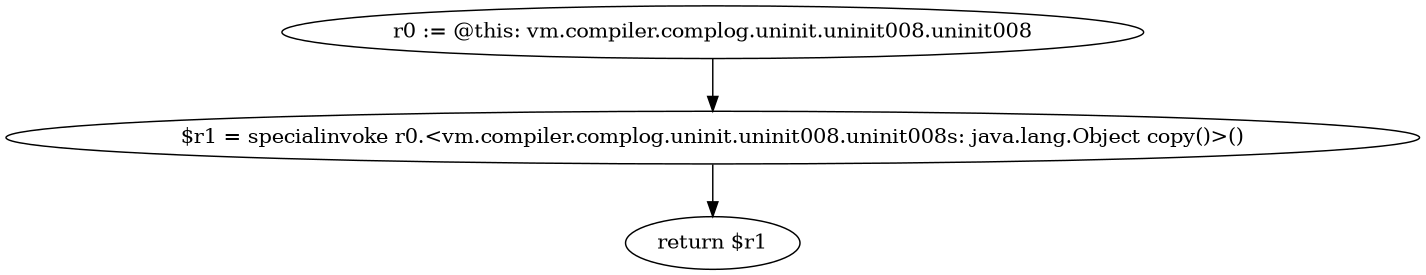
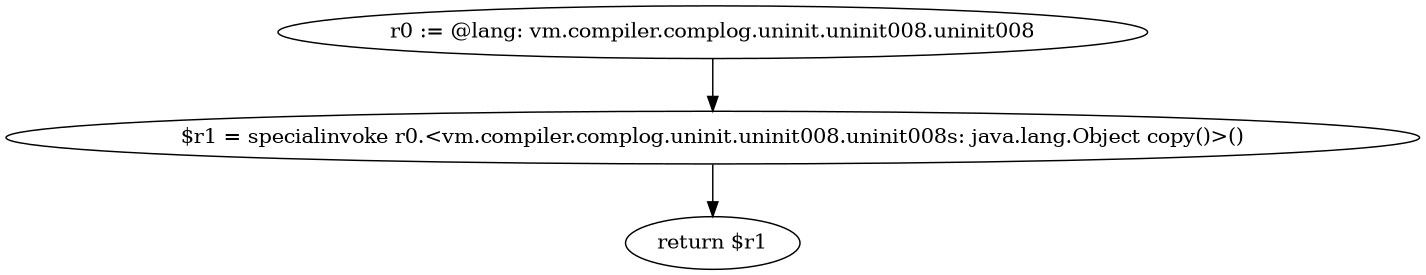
(713, 32) -> (713, 32)
